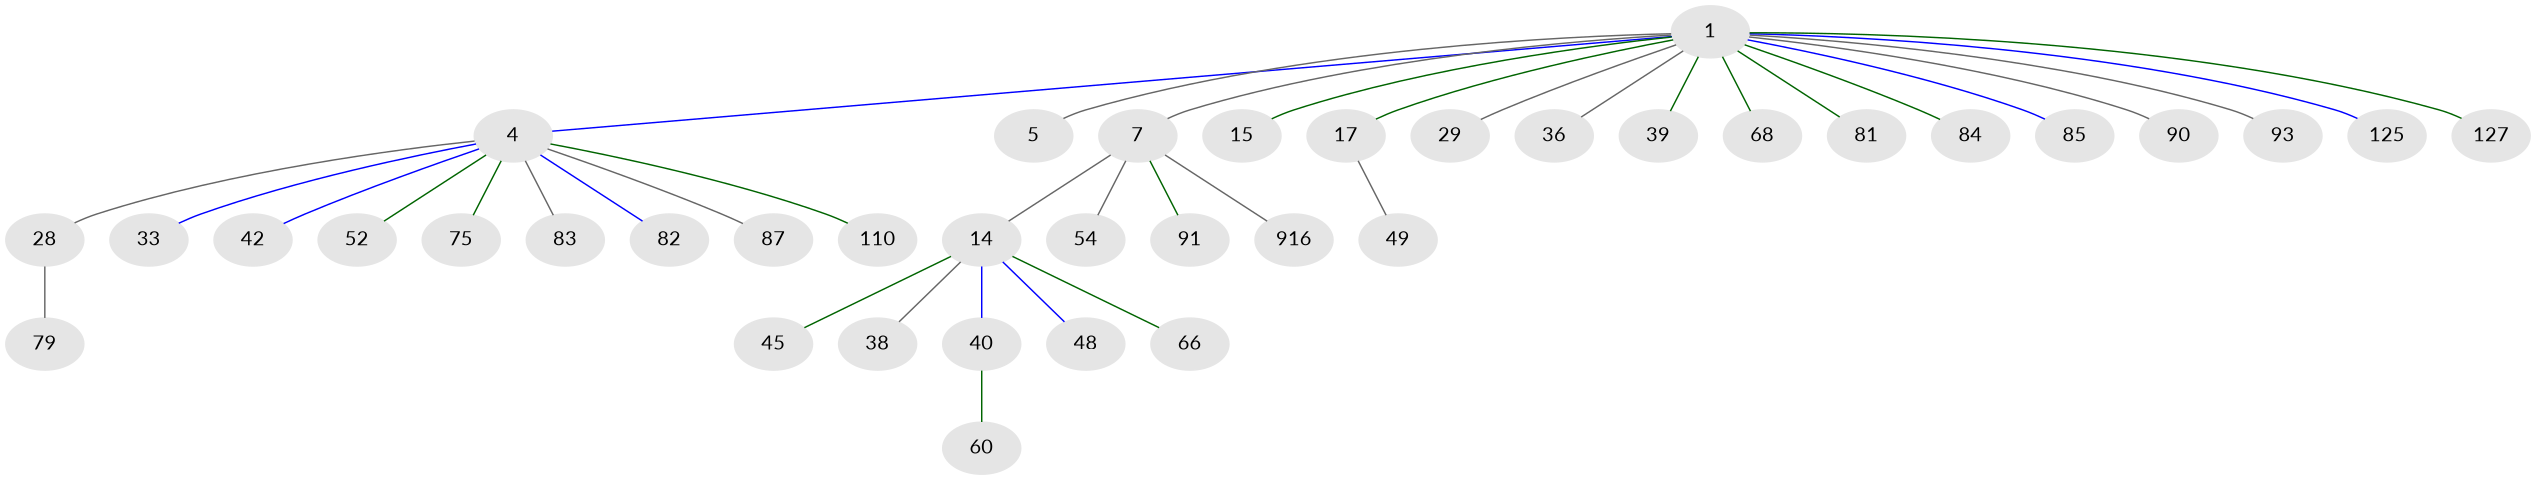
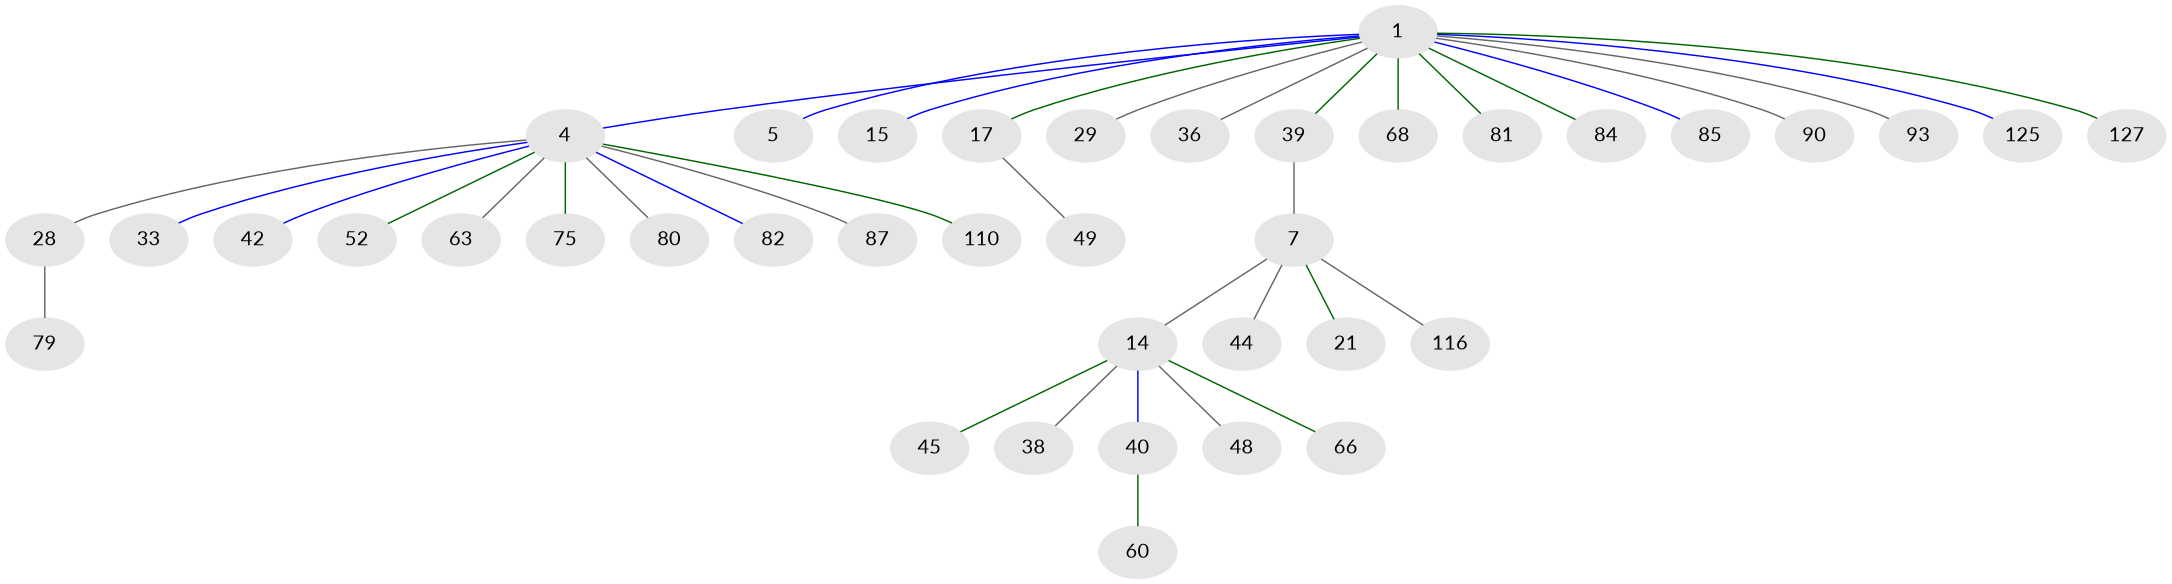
(1364, 56) -> (1120, 53)
(1469, 67) -> (1051, 79)
(1341, 74) -> (1294, 188)
none -> (461, 240)
(565, 240) -> (669, 240)
(1086, 240) -> (1242, 344)
(1190, 240) -> (1346, 344)
(1294, 240) -> (1450, 344)
(1034, 292) -> (1190, 396)
